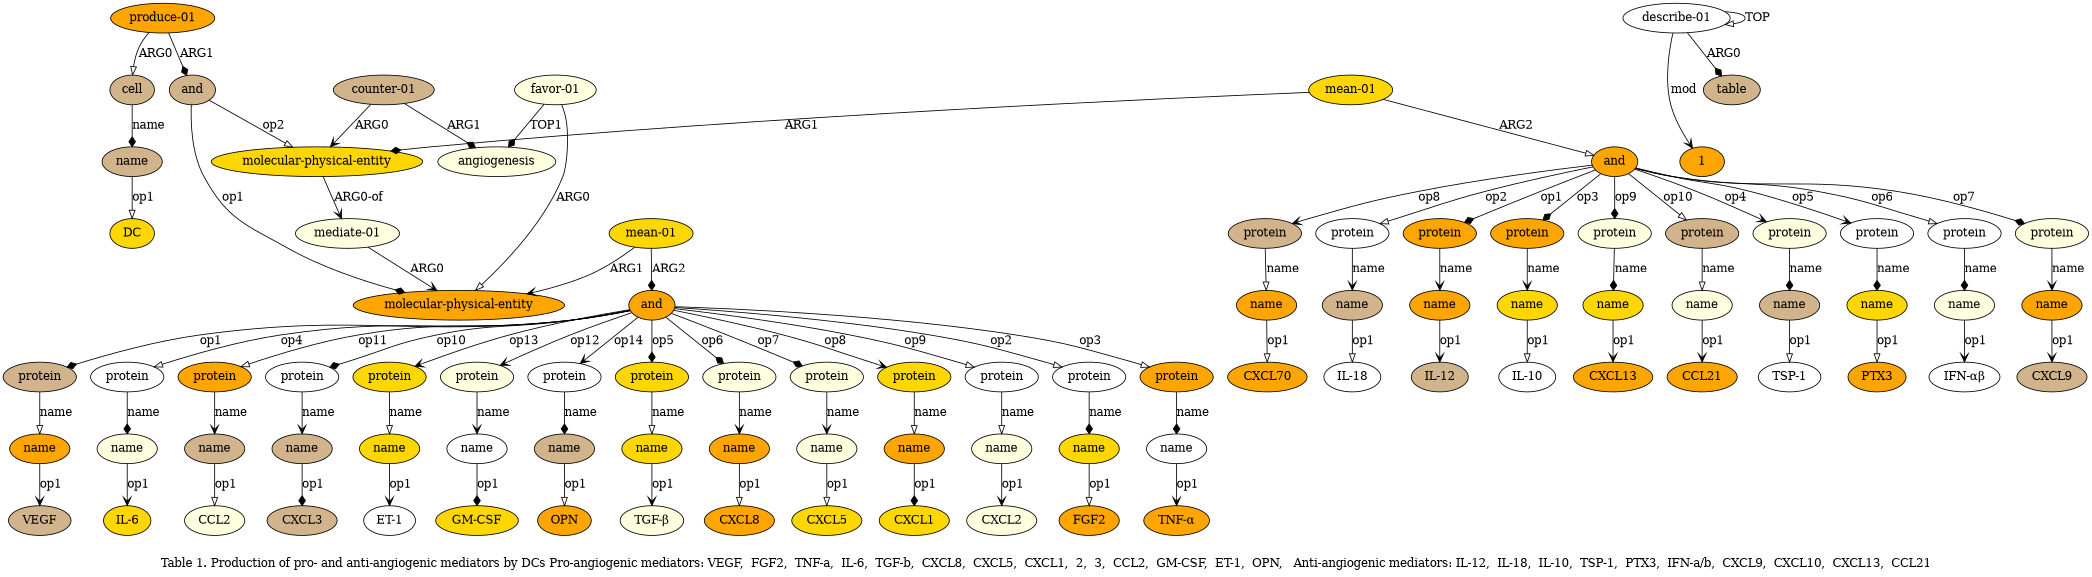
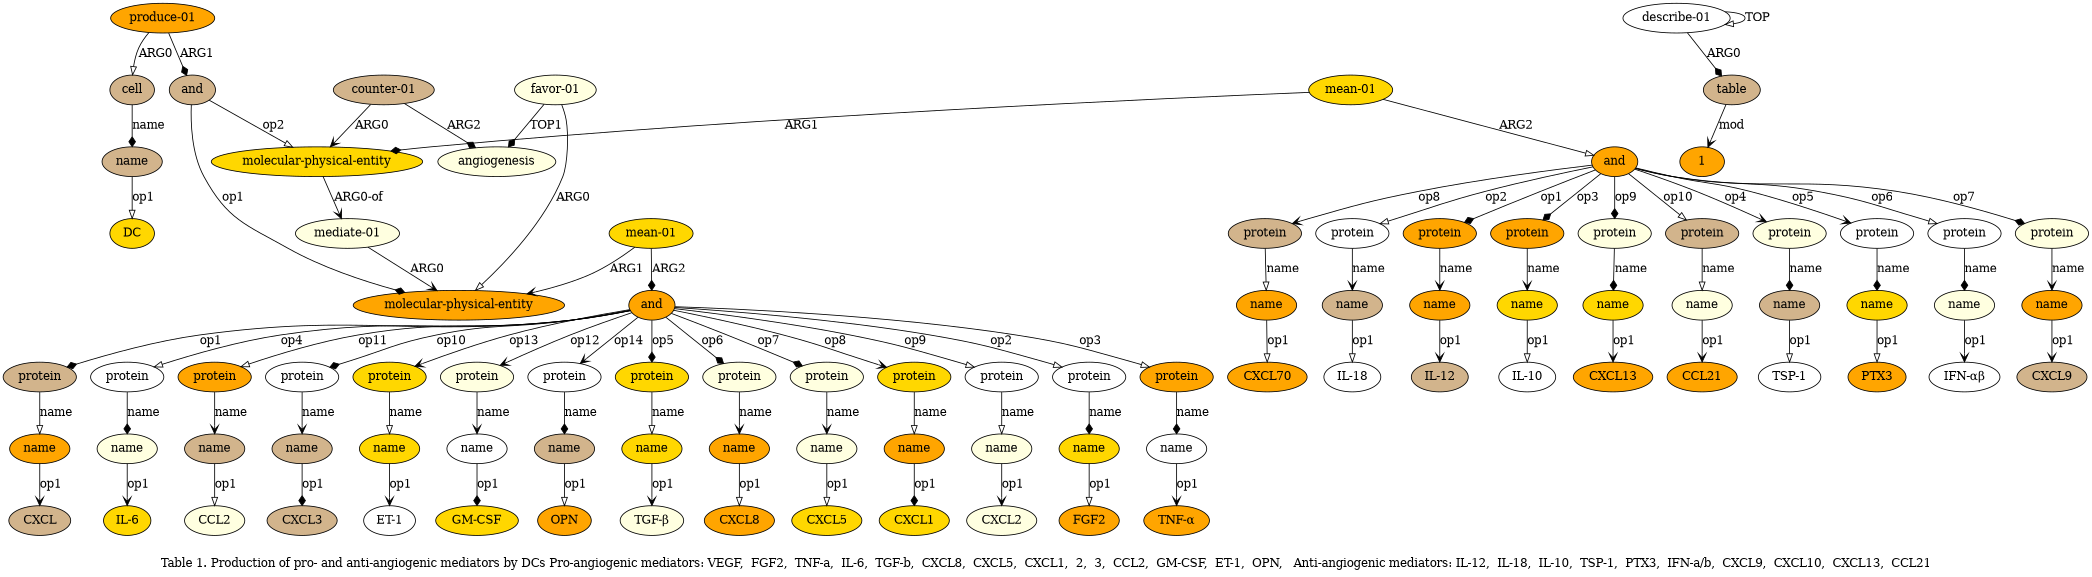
(1668, 89) -> (1719, 122)
(464, 126) -> (464, 126)
(40, 521) -> (40, 521)
